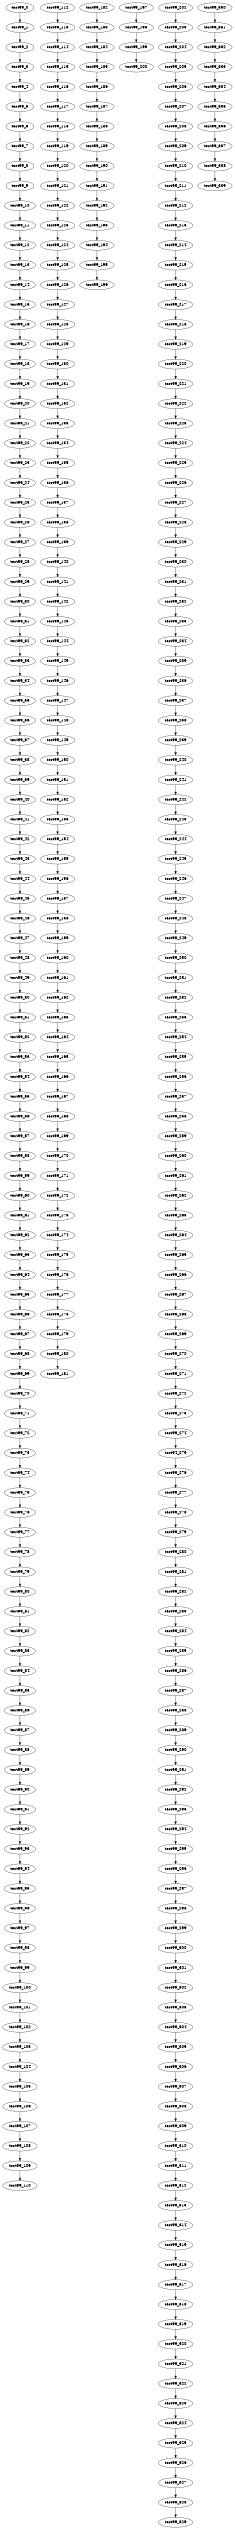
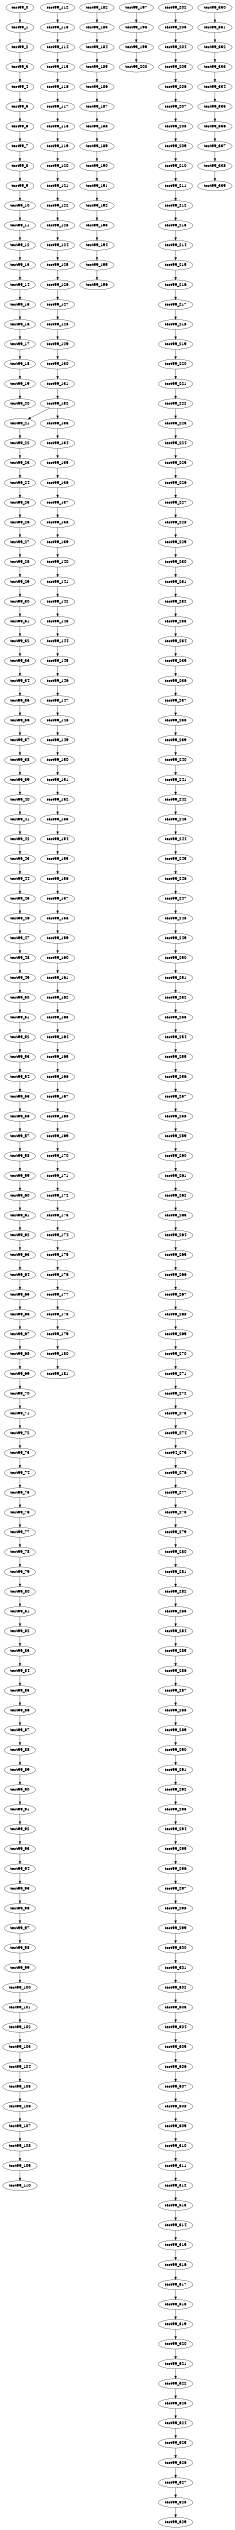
(20, 412) -> (40, 413)
